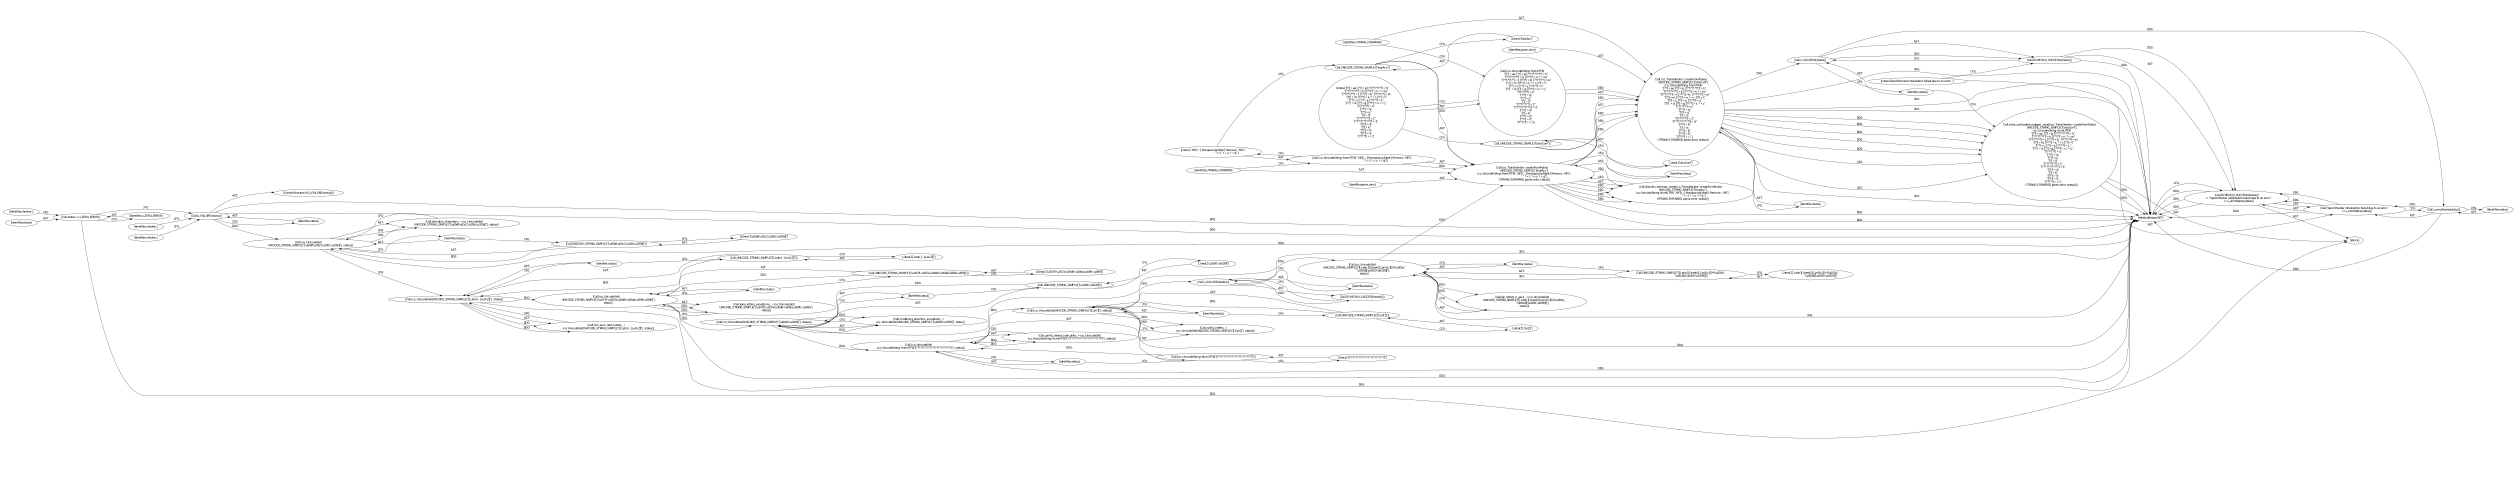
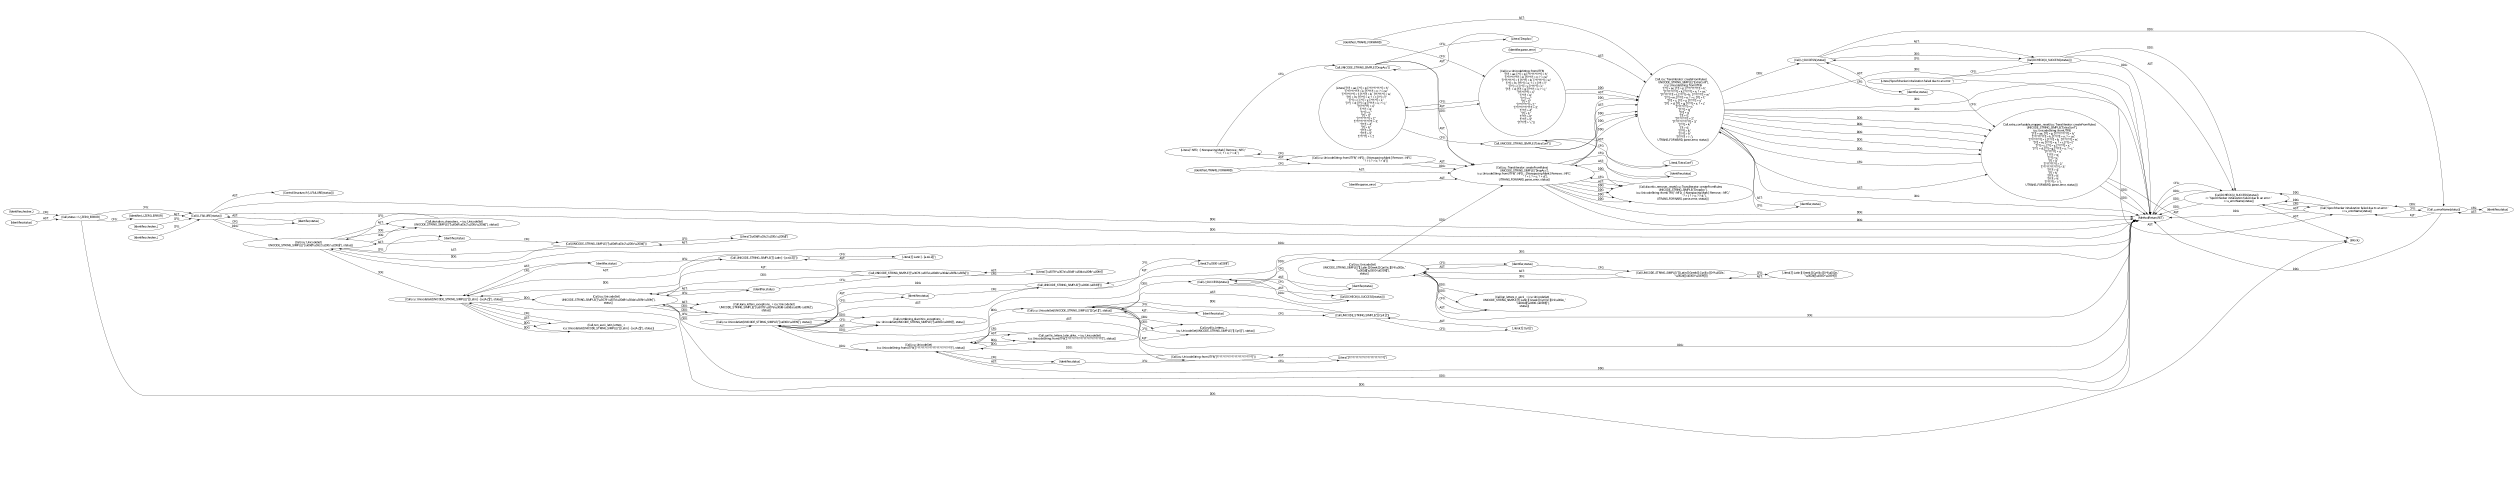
(116, 217) -> (176, 216)
